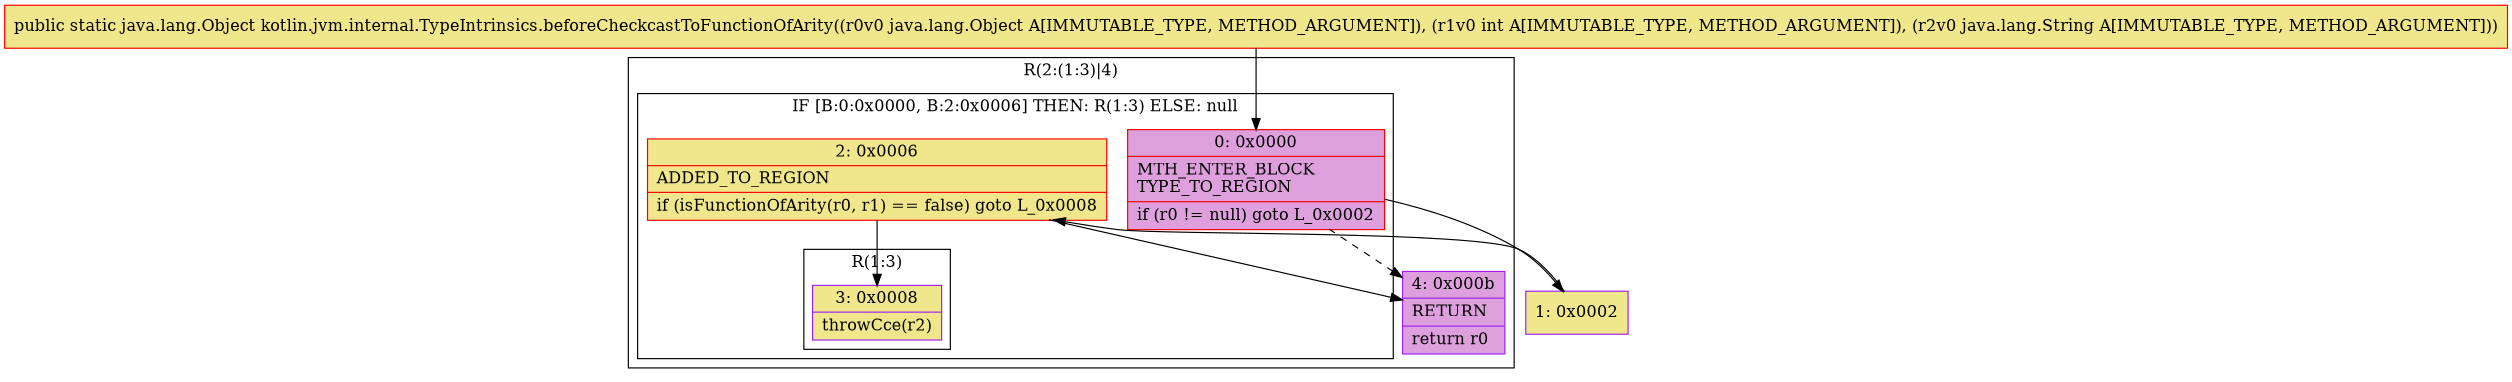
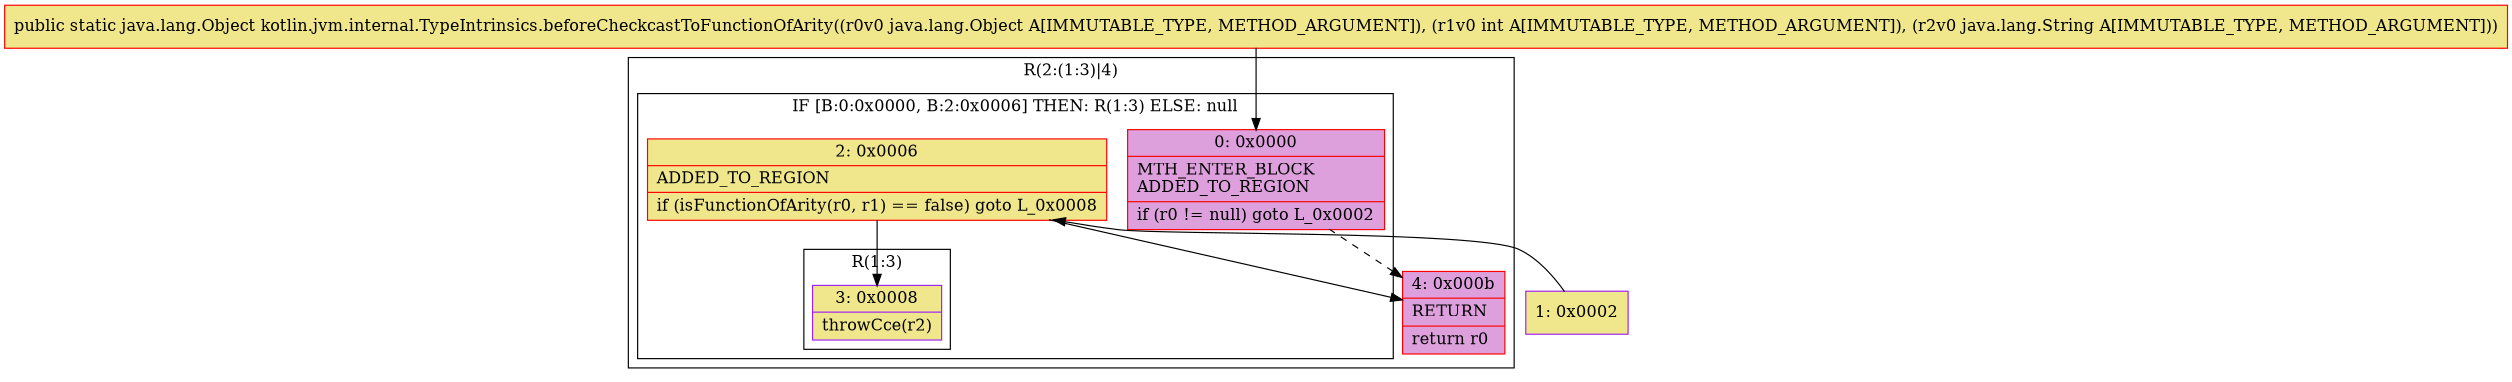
(1214, 187) -> (1224, 187)
(1477, 228) -> none
(1454, 313) -> (1454, 313)
